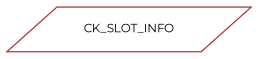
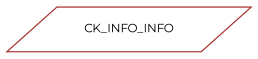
(129, 29) -> (129, 29)
